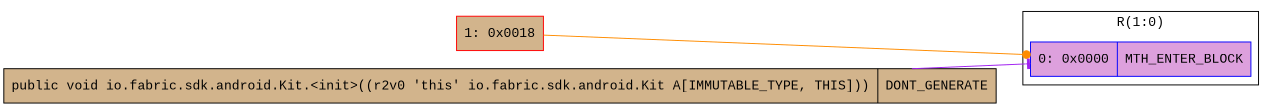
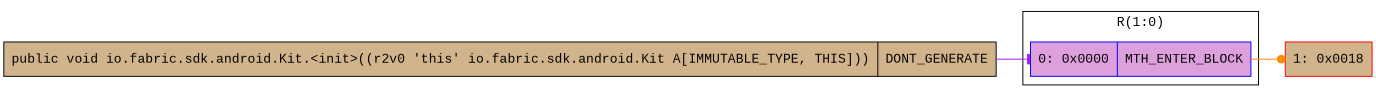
(783, 45) -> (1265, 59)
